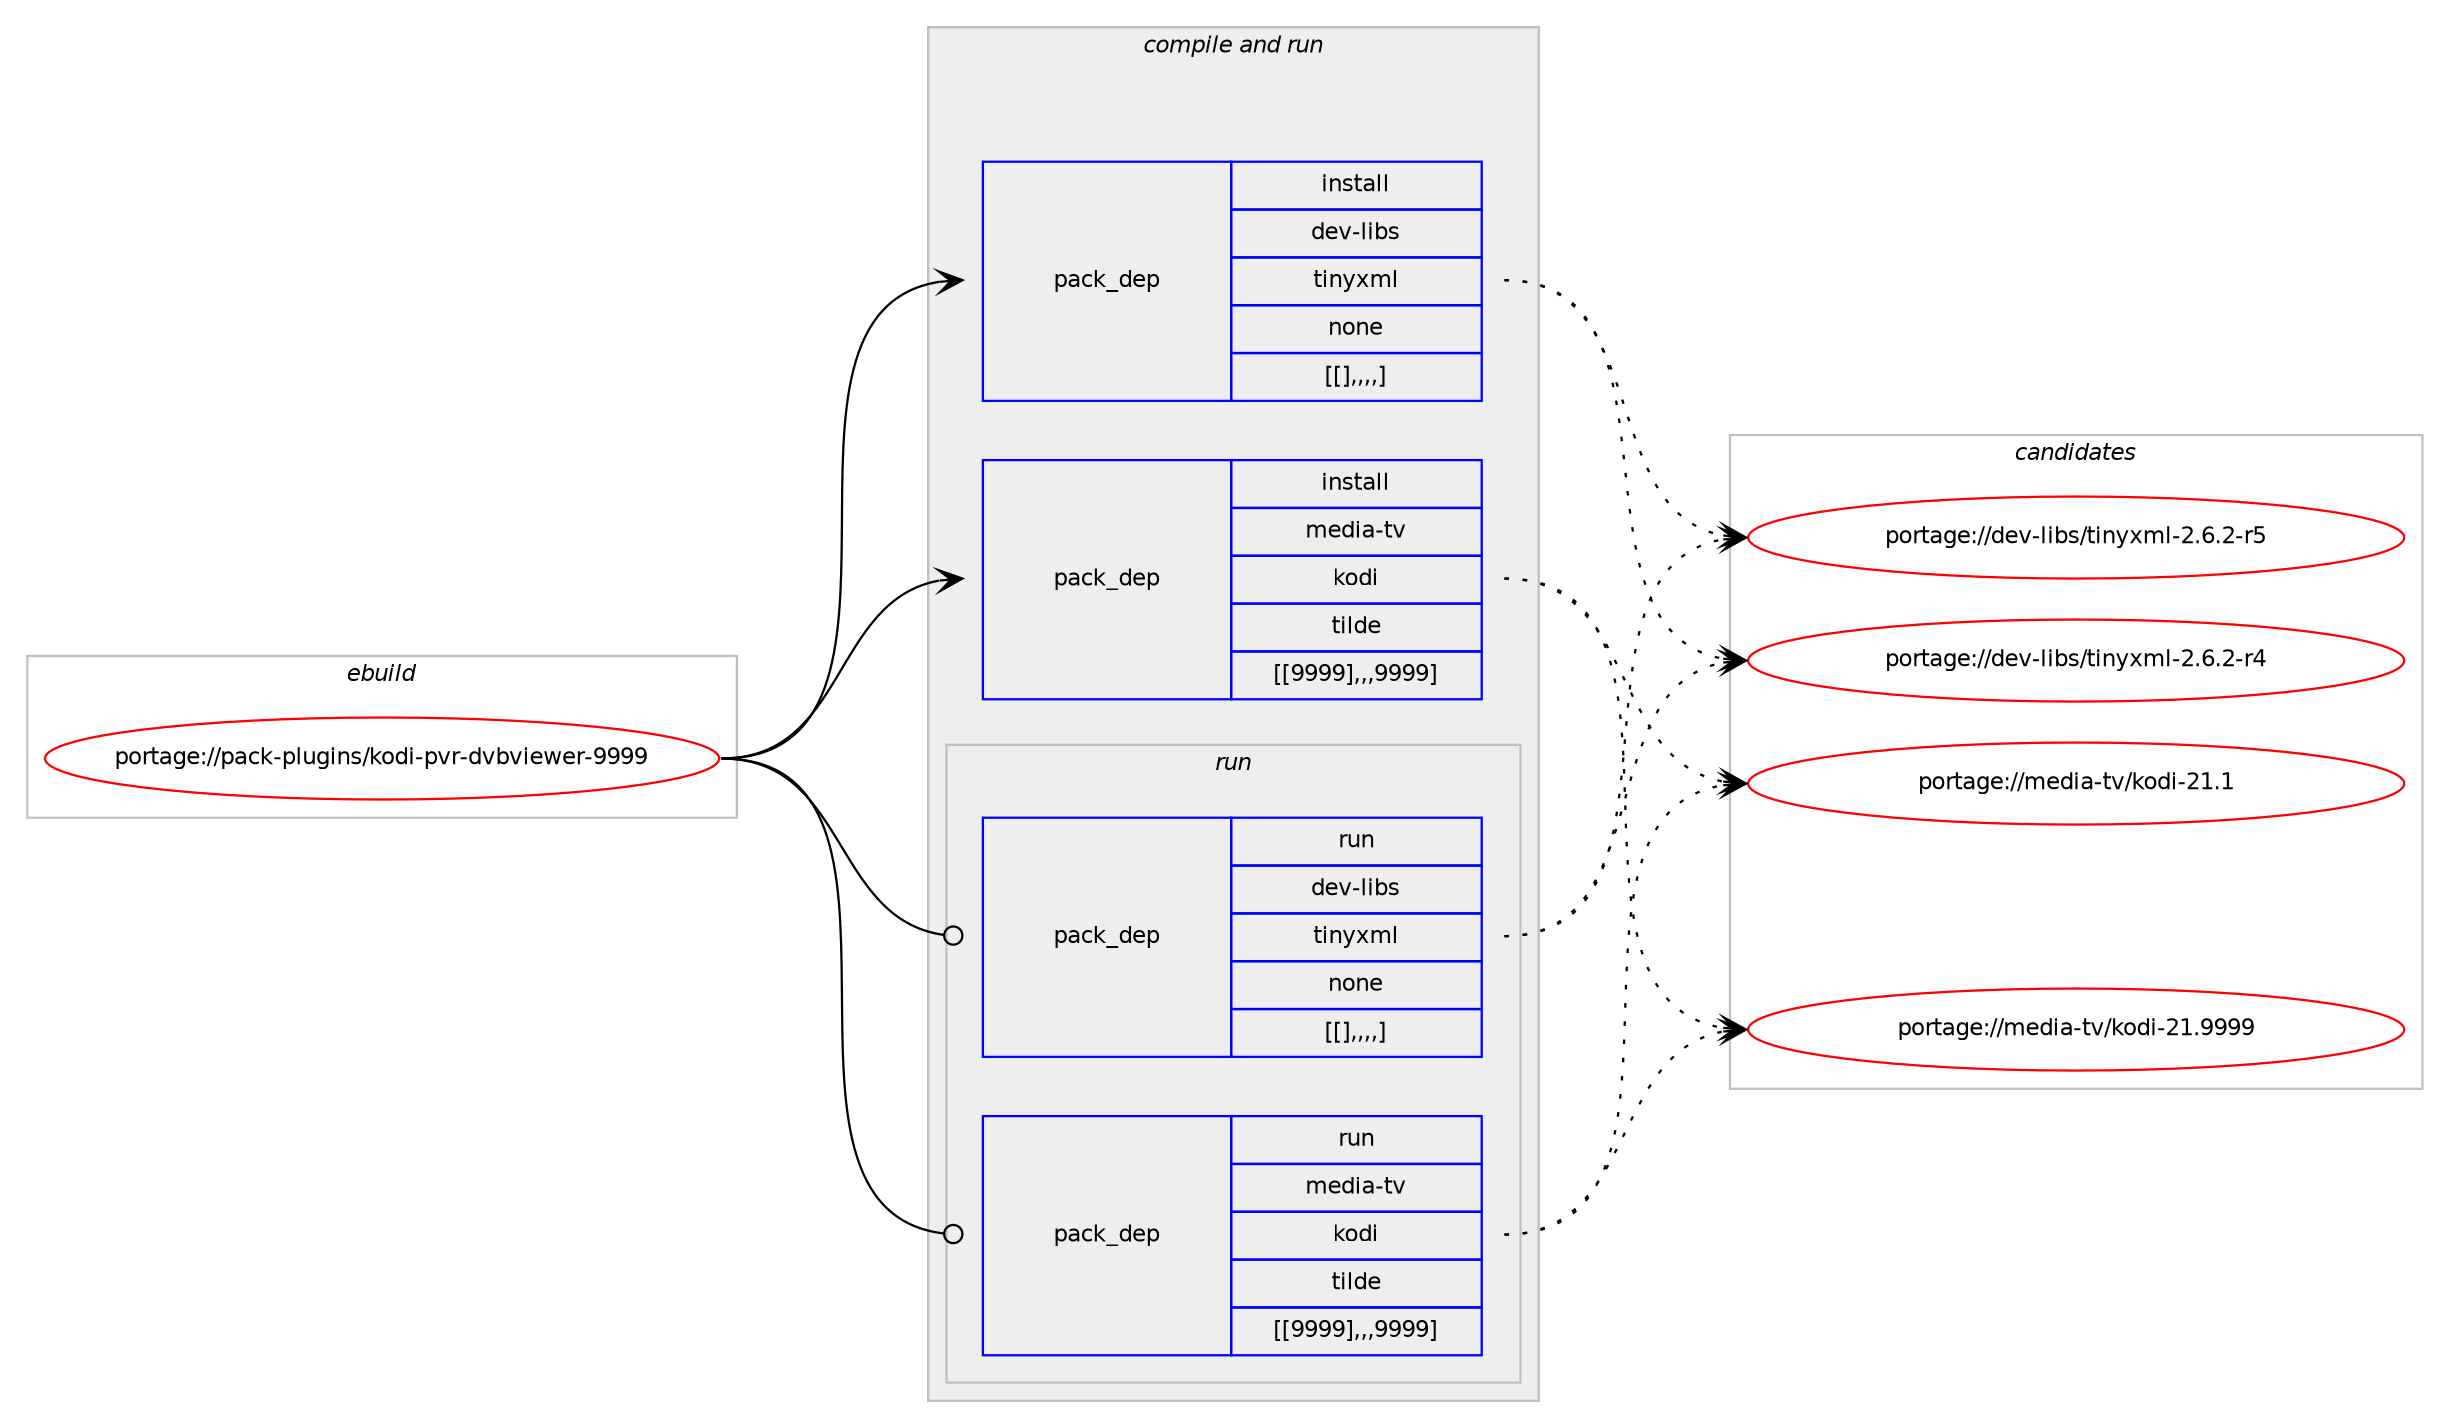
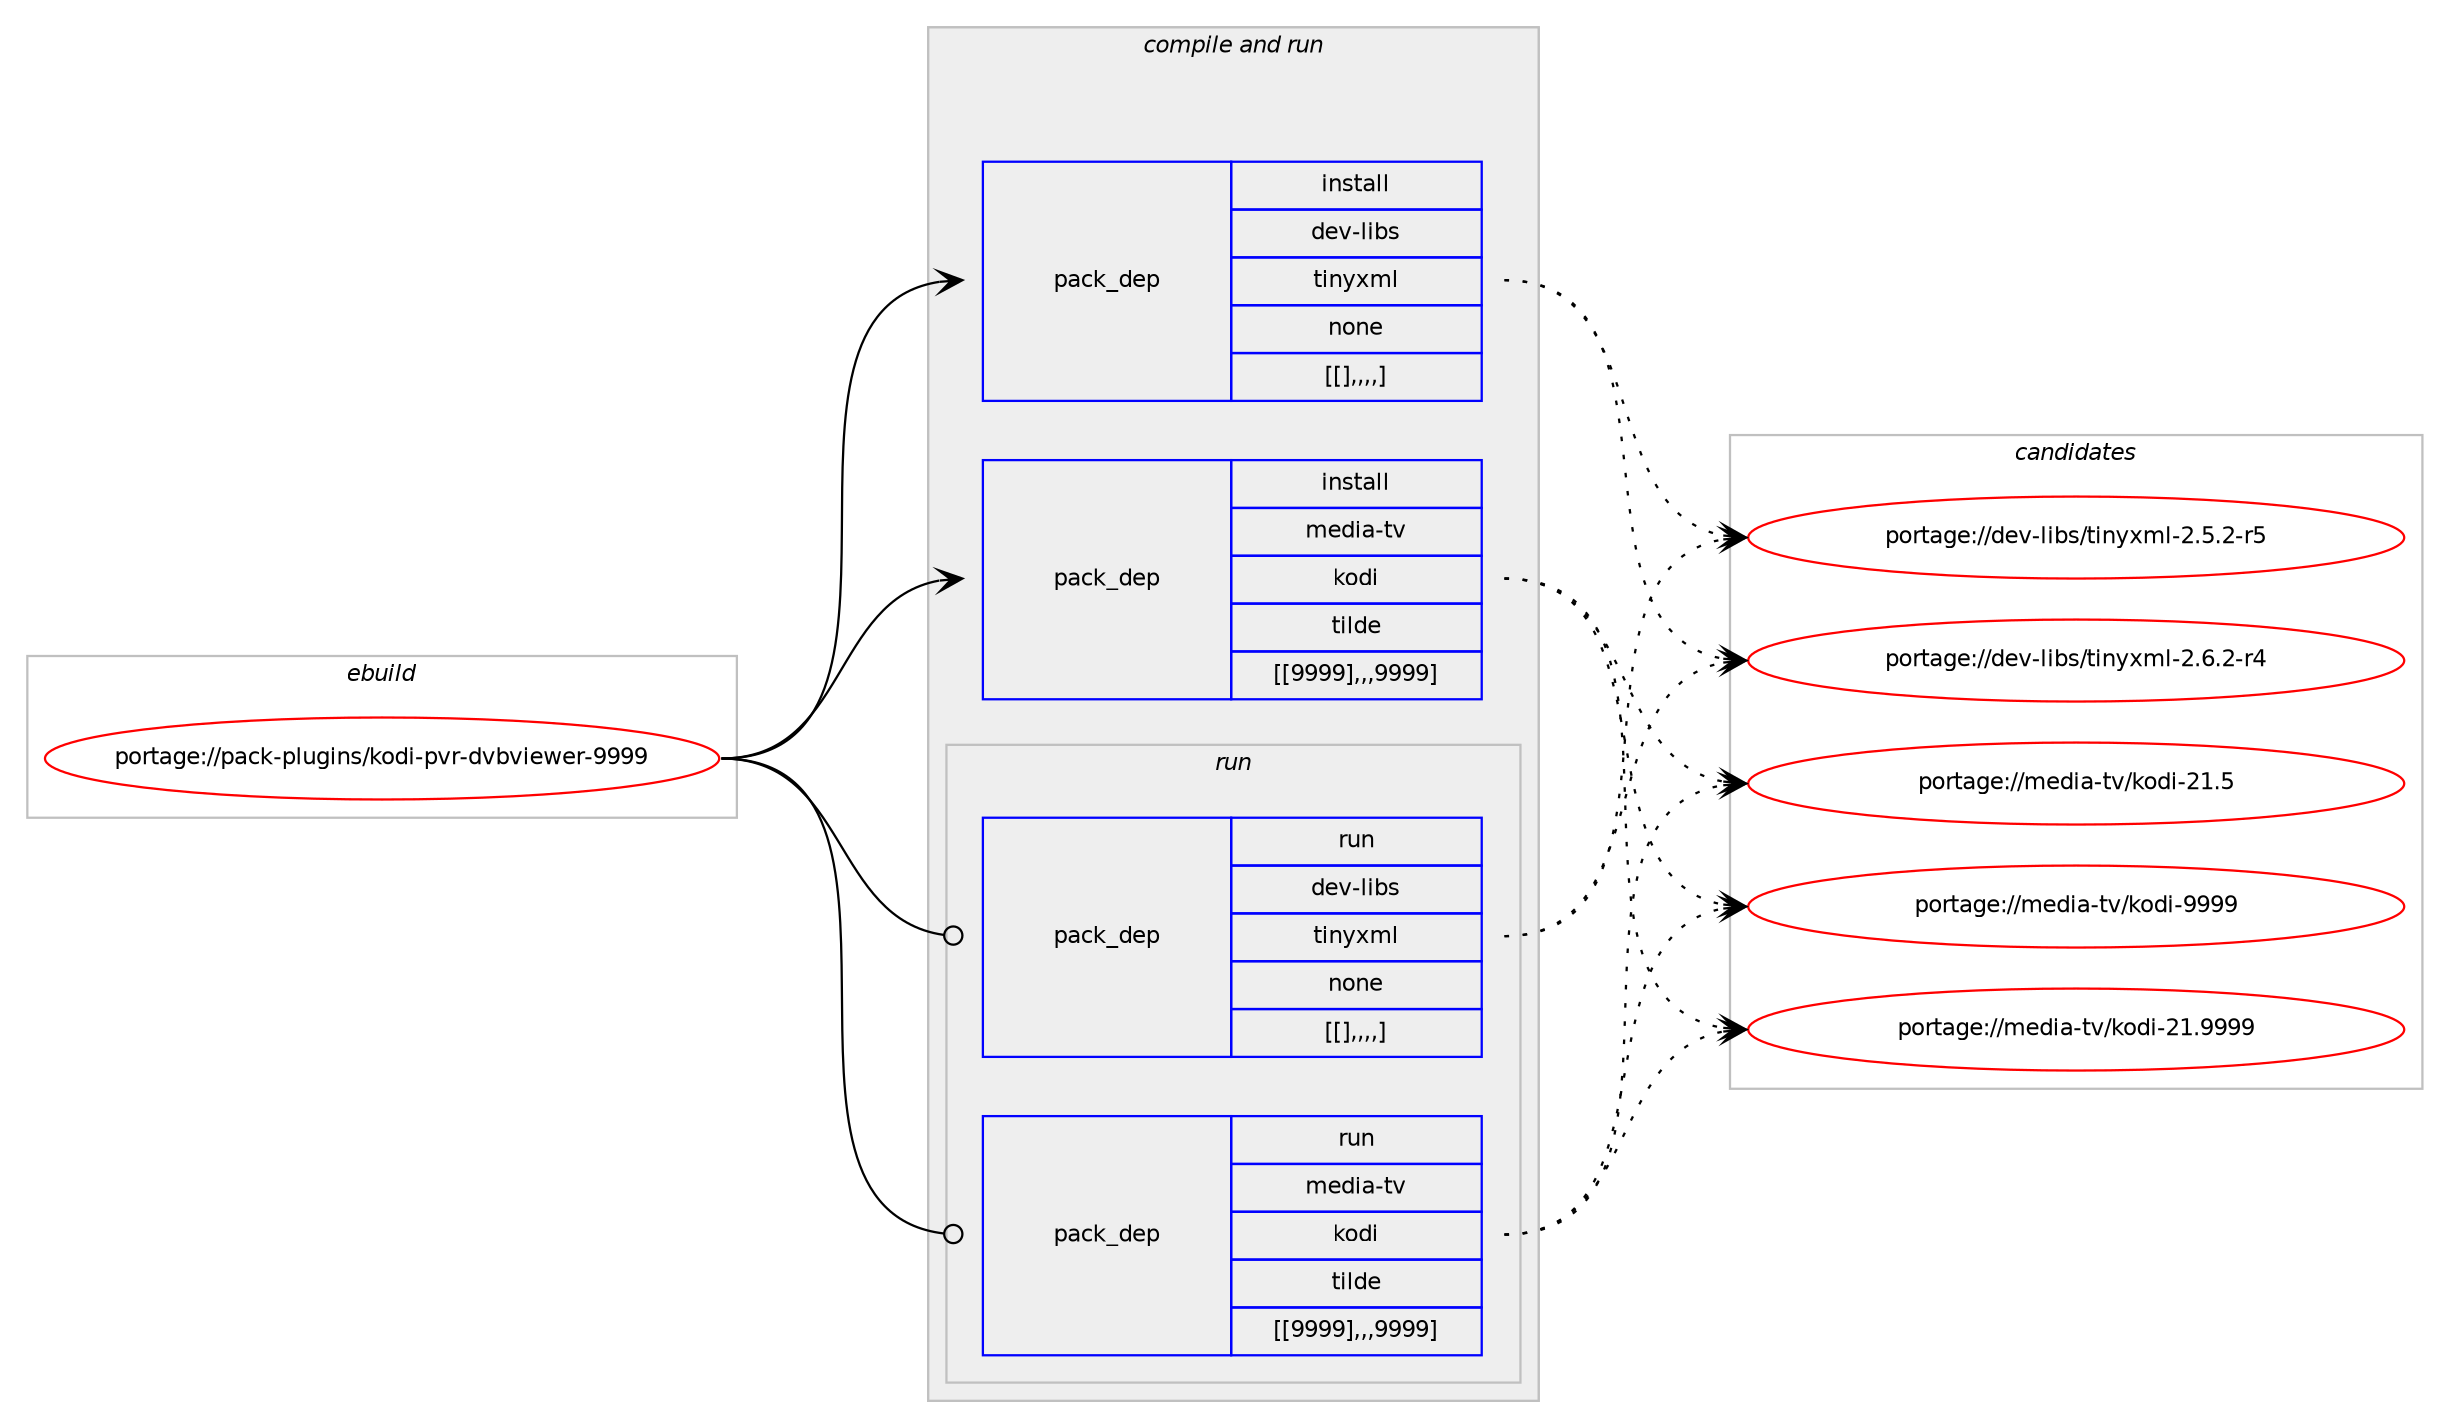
(2076, 538) -> (2076, 538)
(2076, 784) -> (2076, 784)
none -> (2076, 907)
